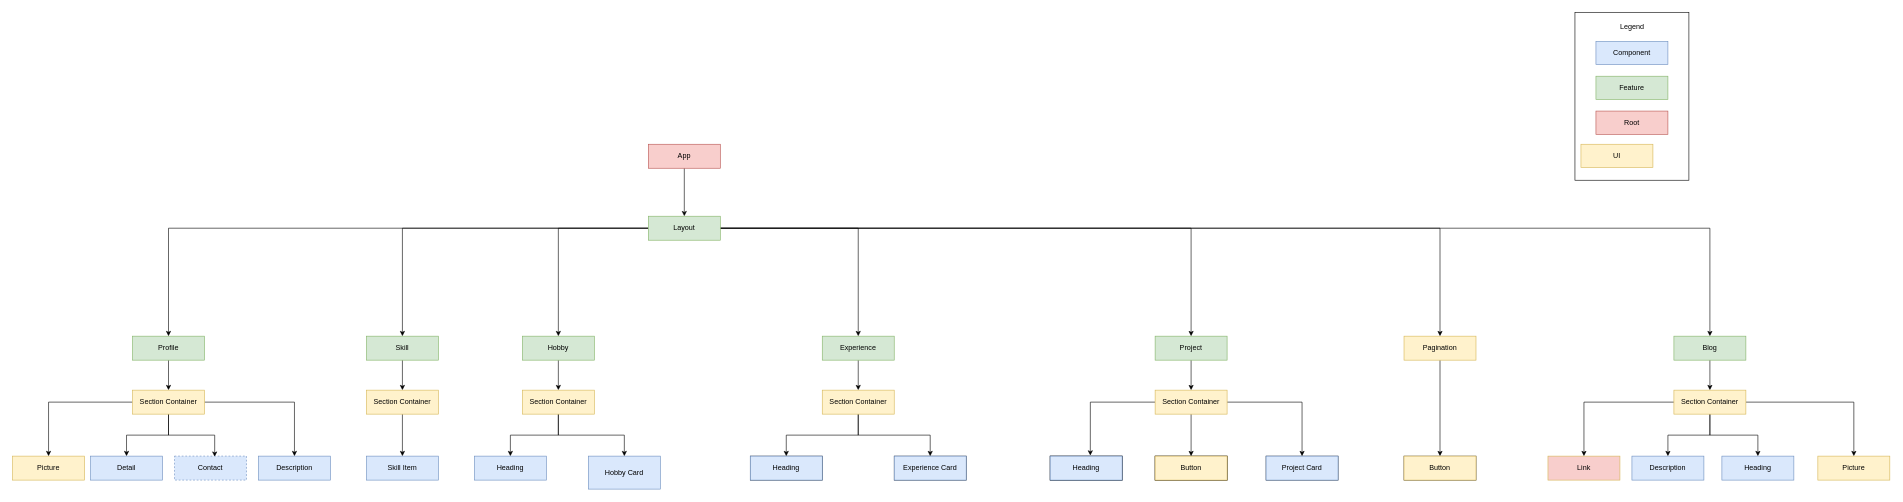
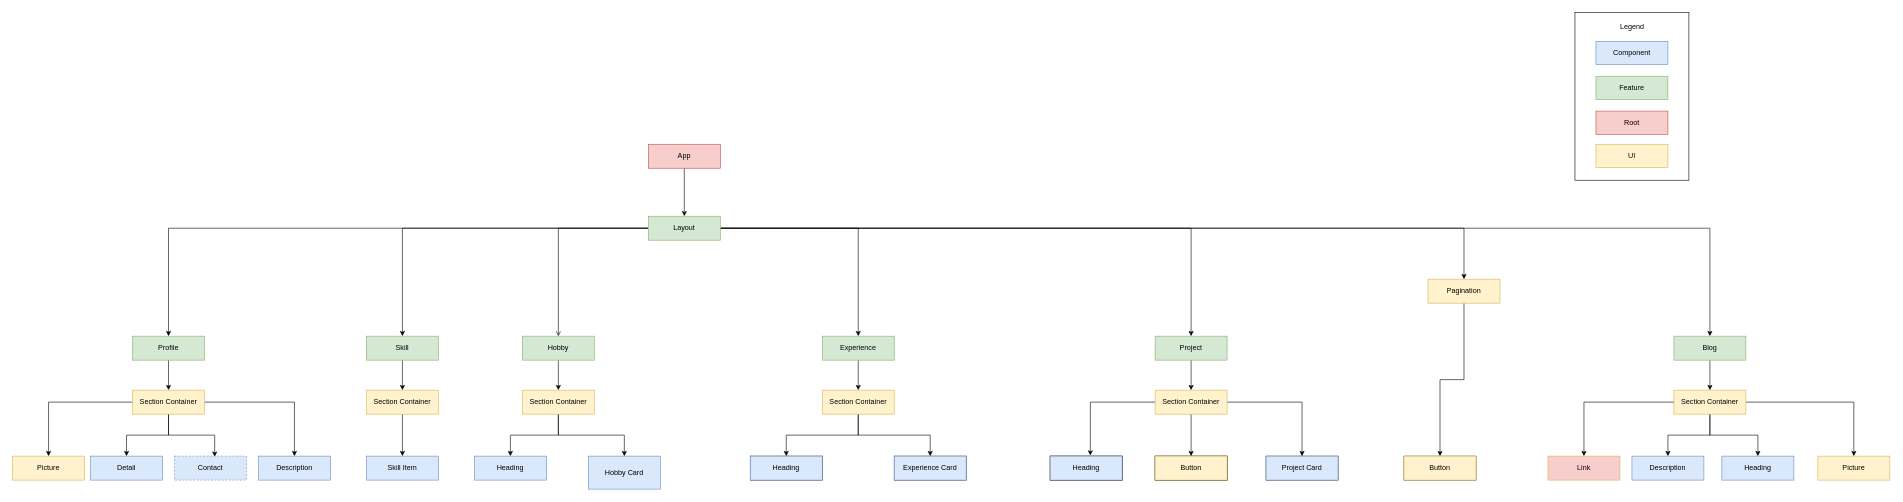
(1617, 156) -> (1632, 156)
(558, 330) -> (558, 332)
(1440, 348) -> (1464, 291)
